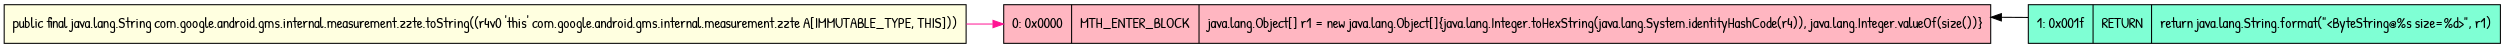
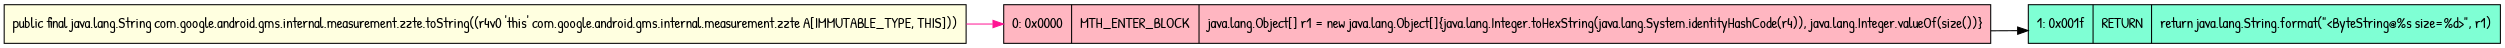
(2015, 17) -> (2004, 31)
